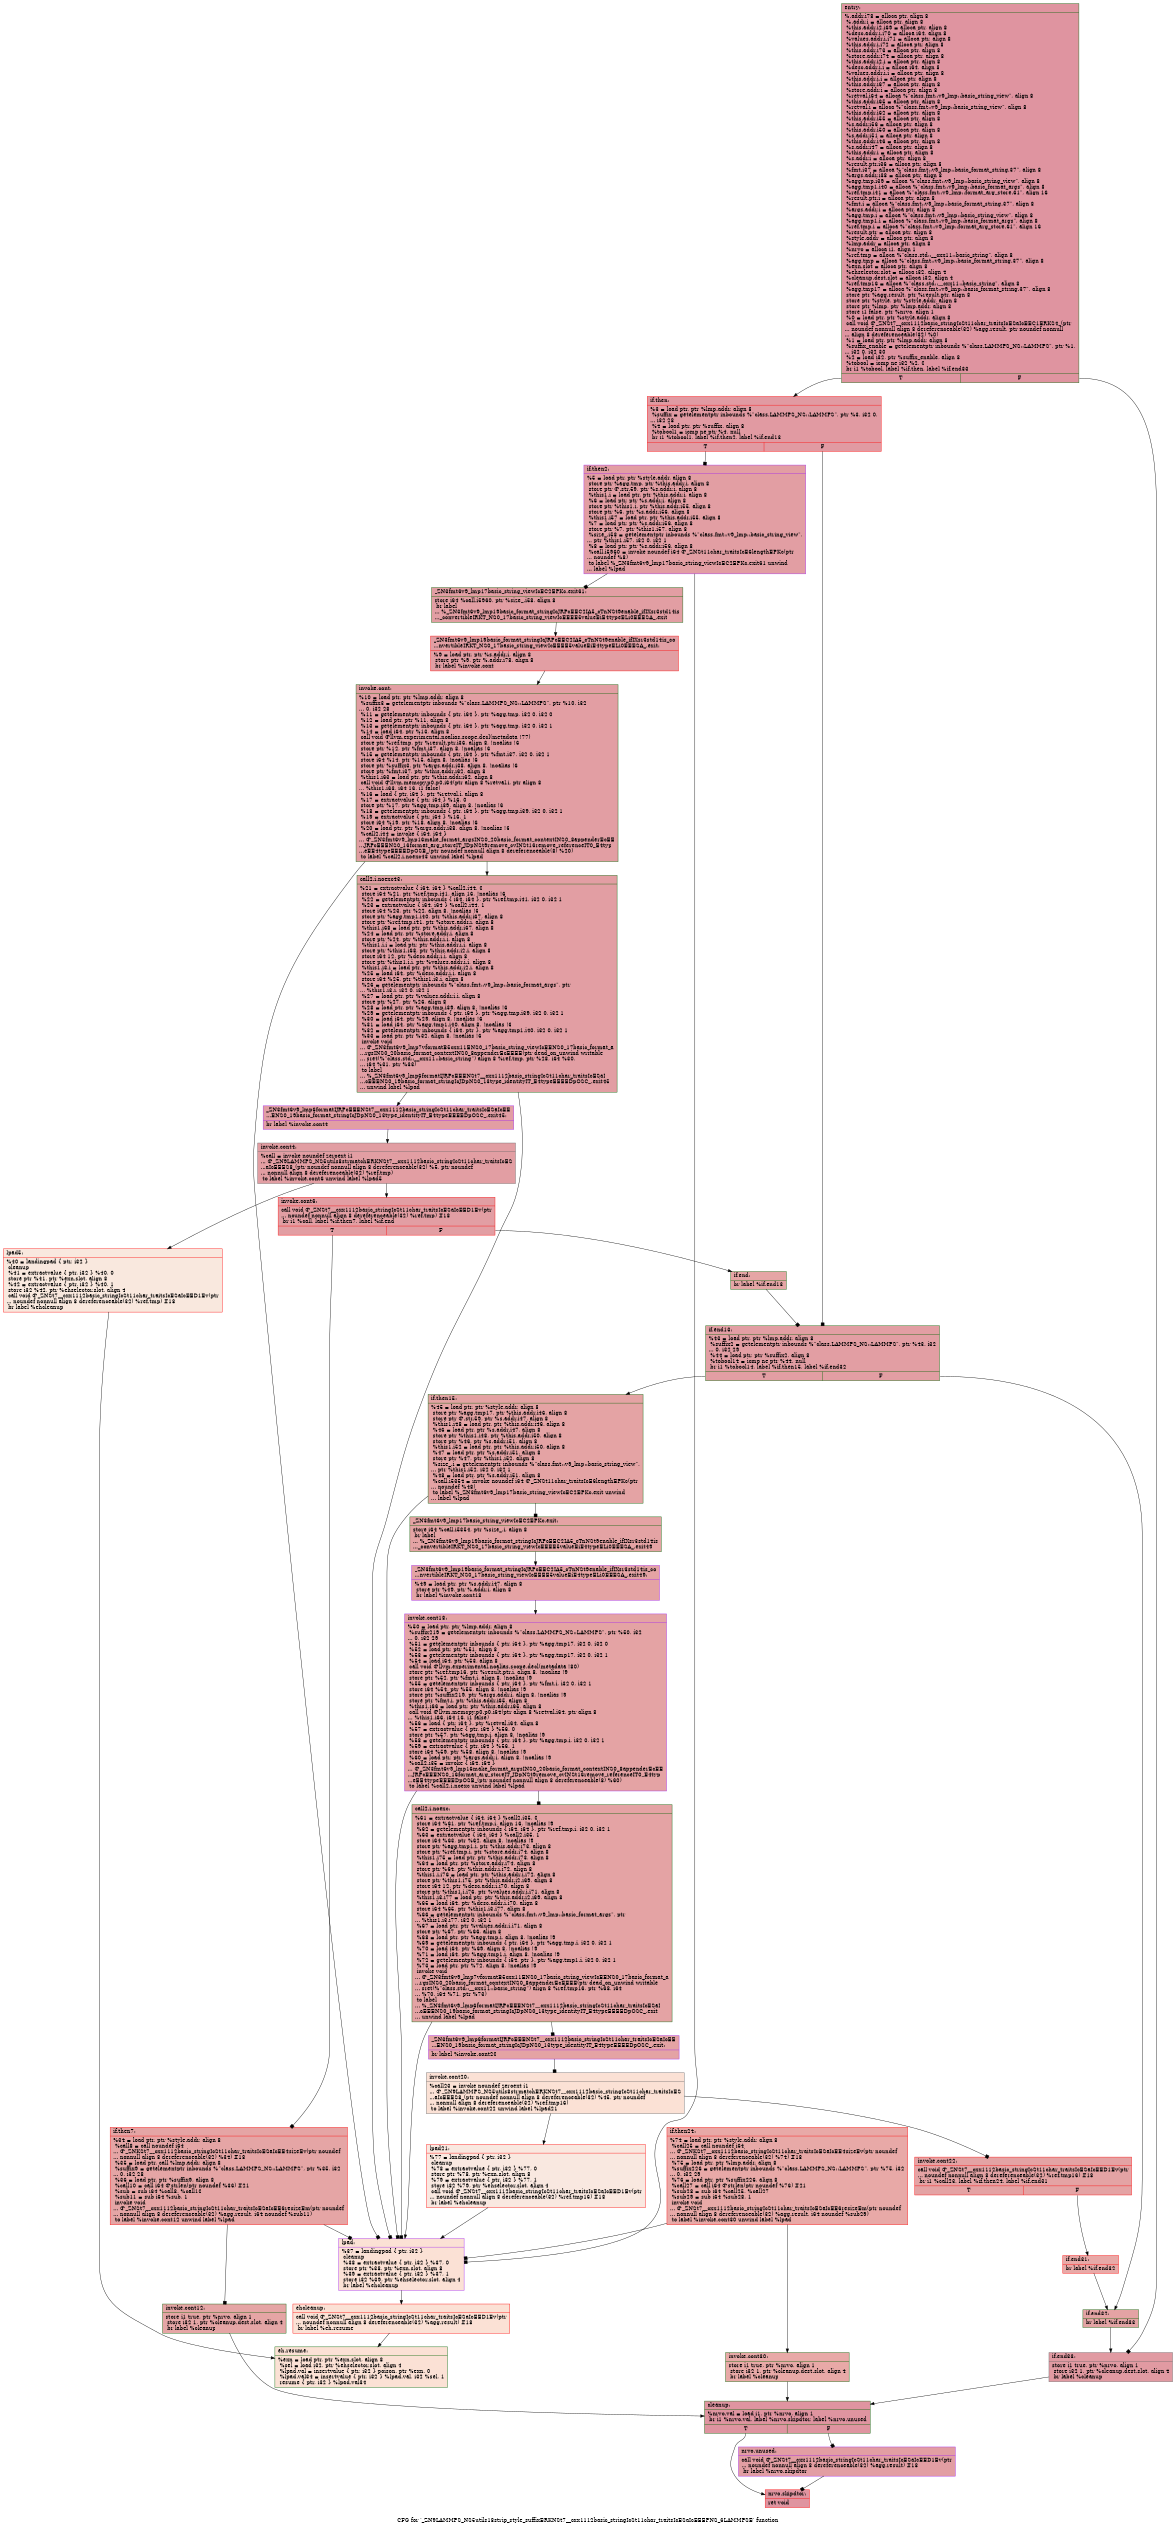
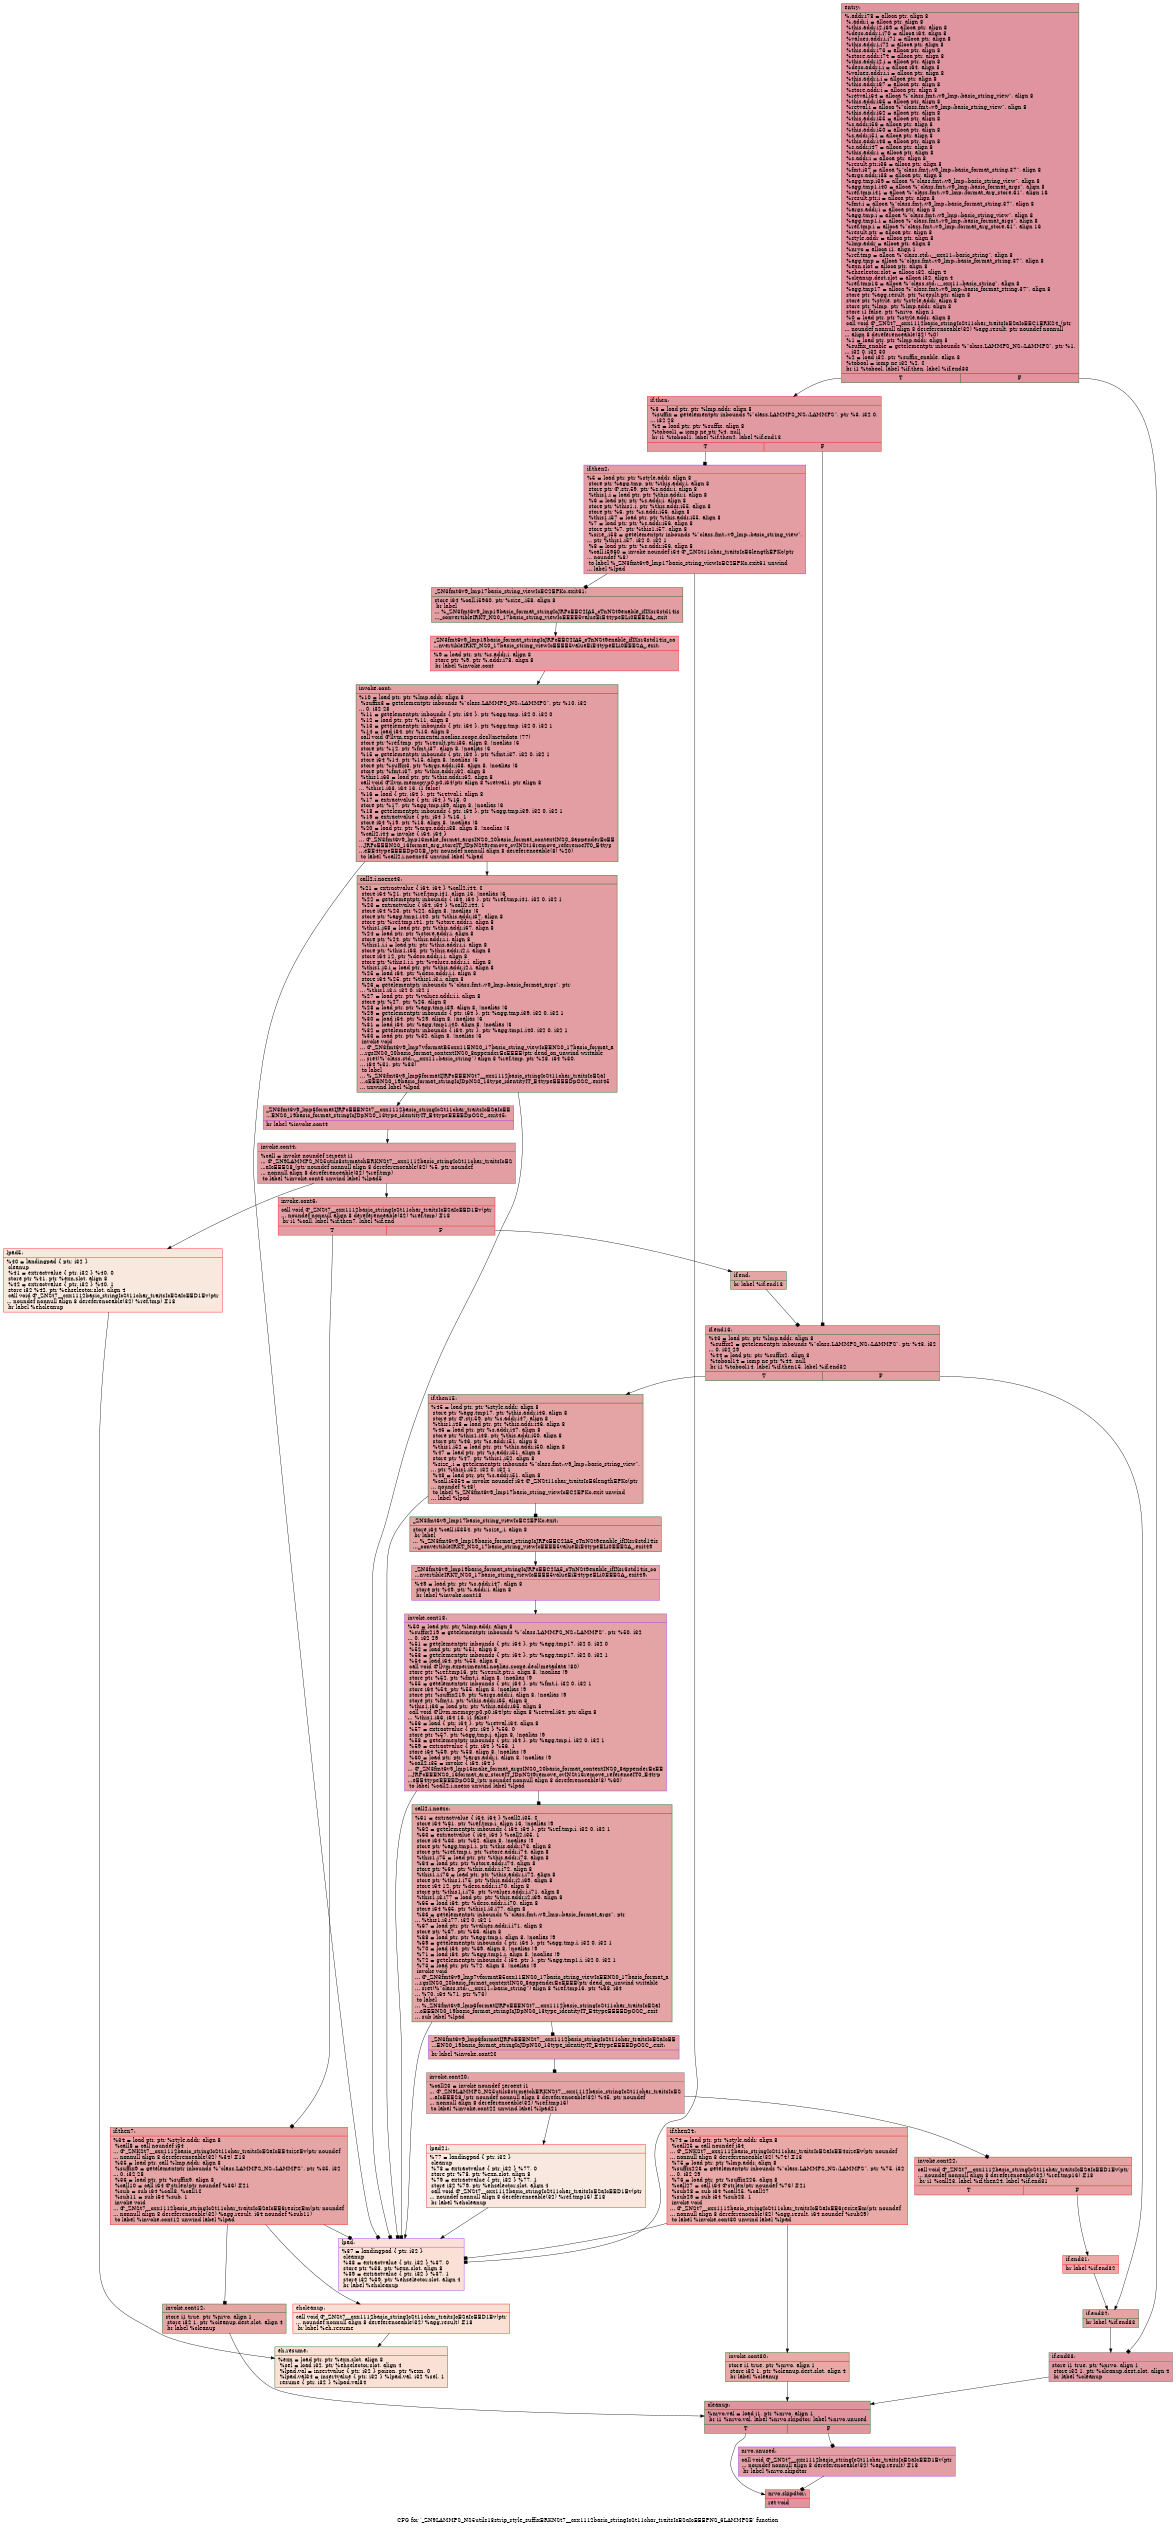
(445, 2017) -> (440, 2017)
(555, 2093) -> (555, 2093)
(401, 2295) -> (308, 2268)
